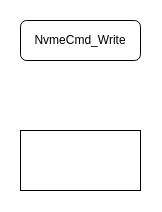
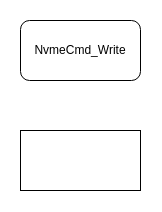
(81, 41) -> (81, 51)
